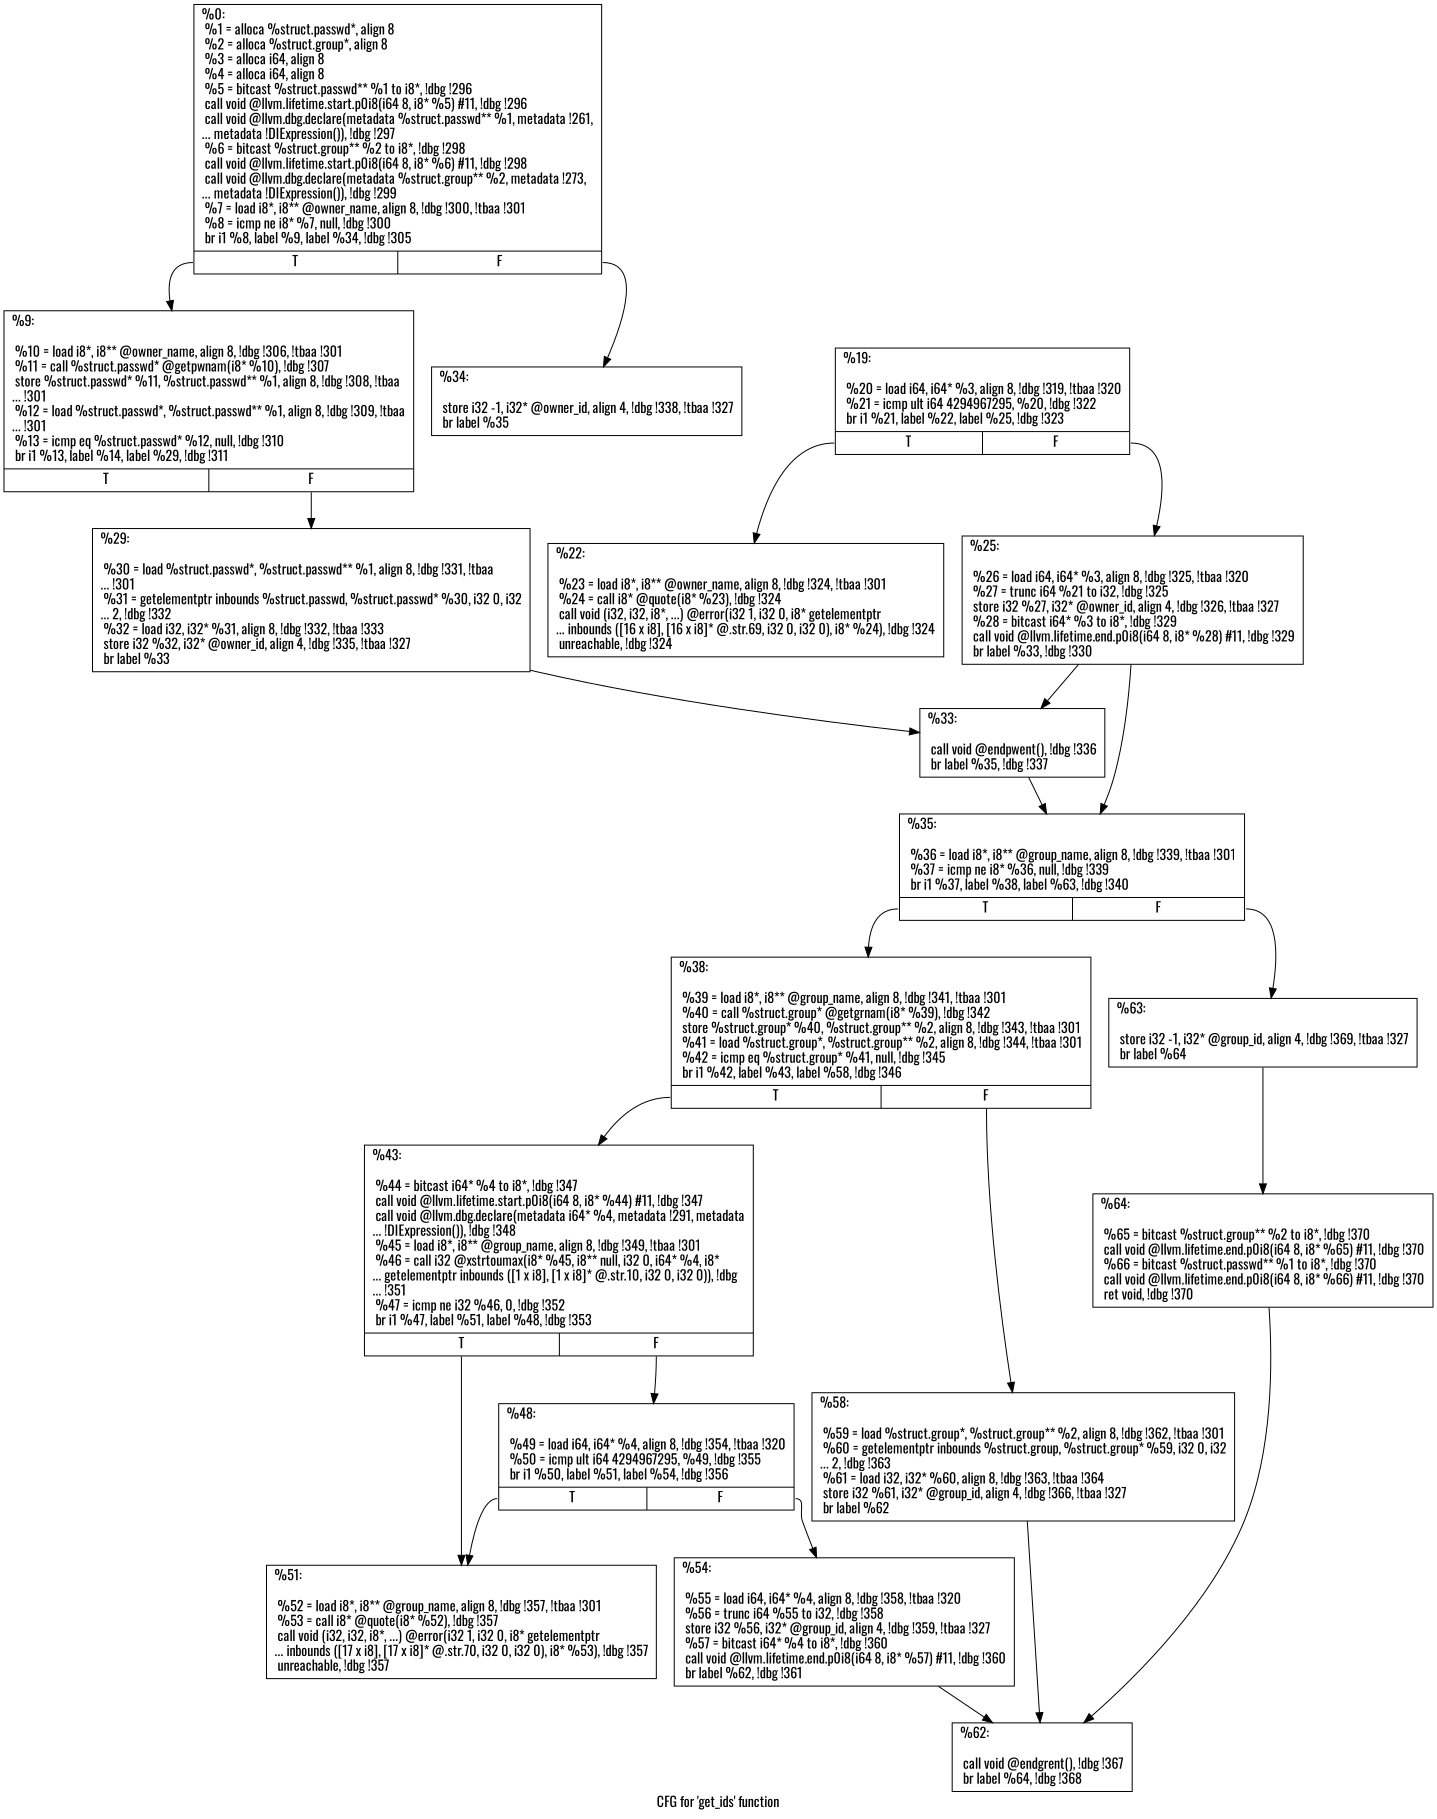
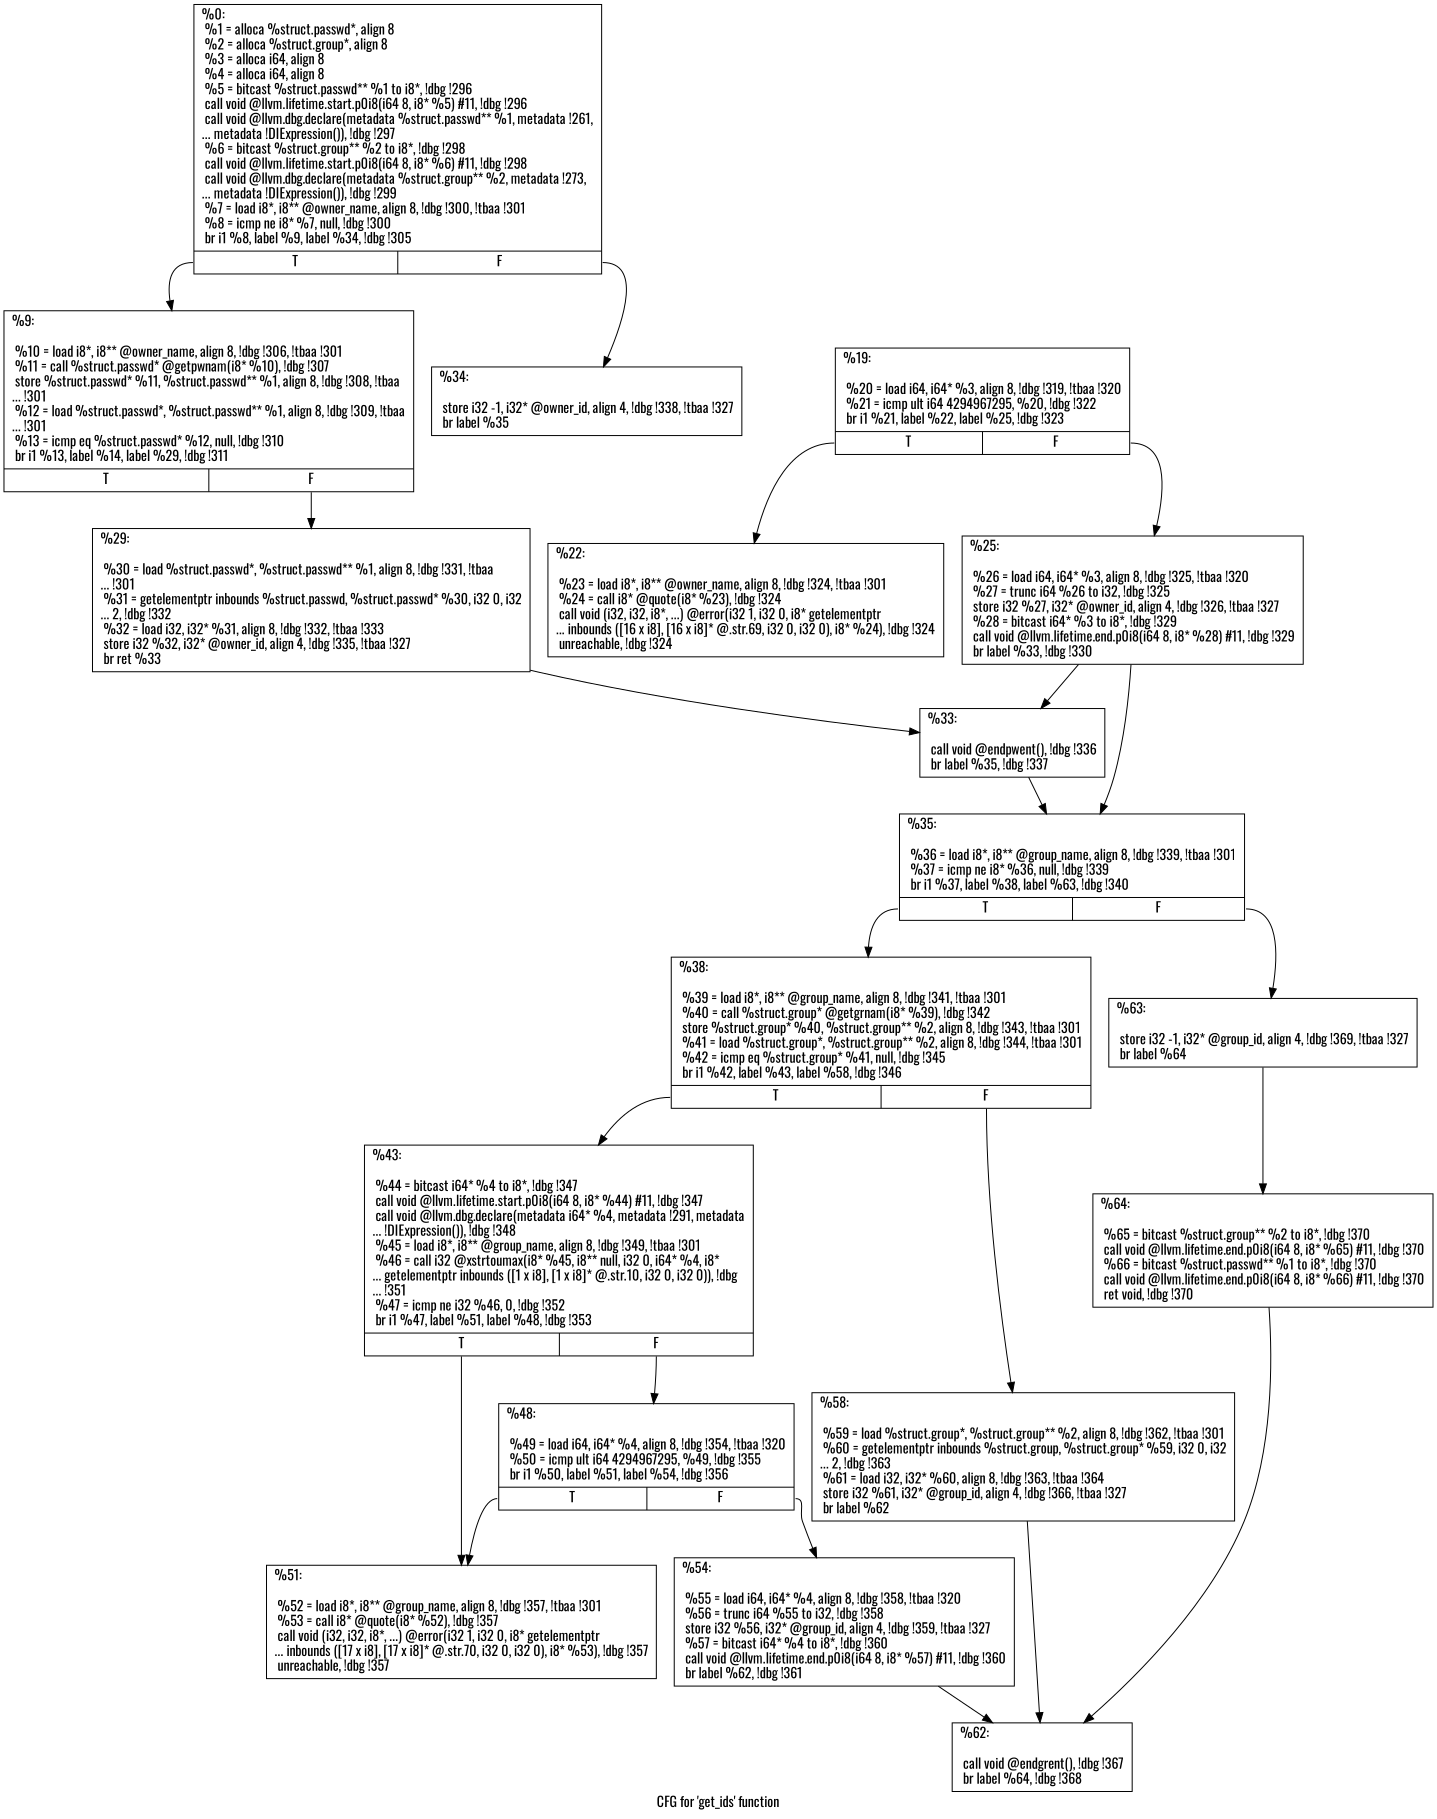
(1070, 593) -> (1071, 593)
(135, 660) -> (131, 660)
